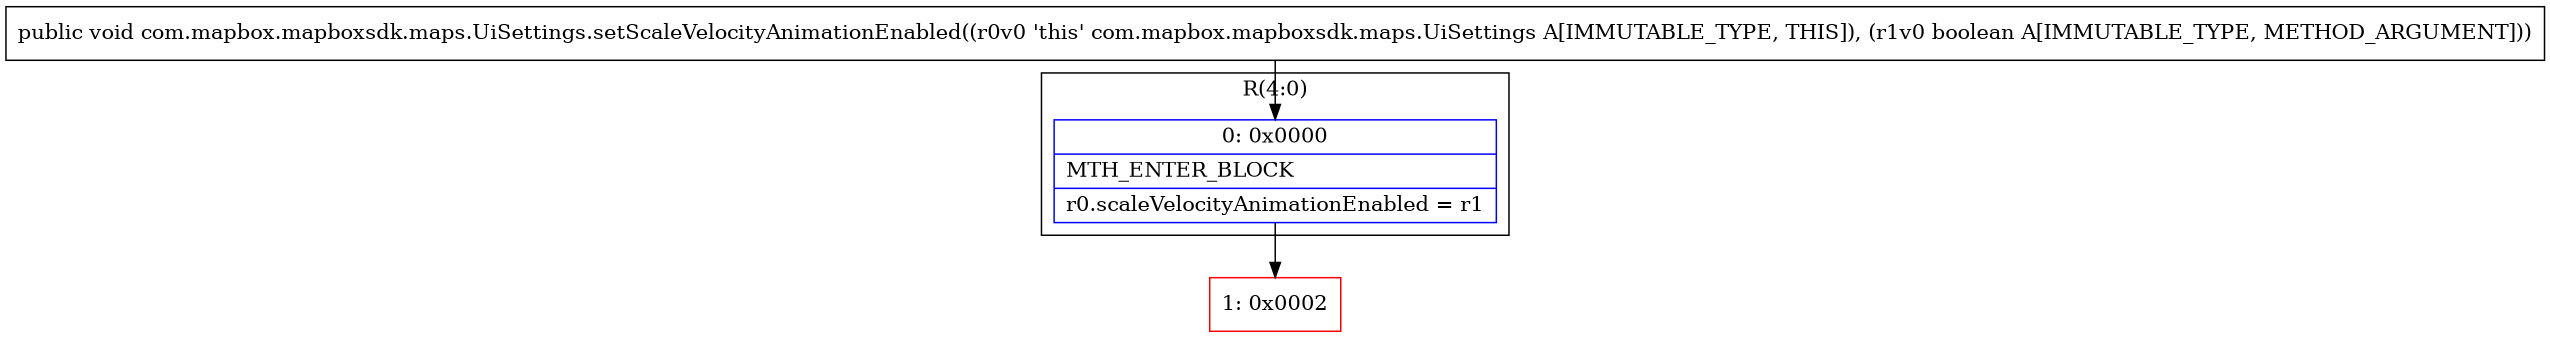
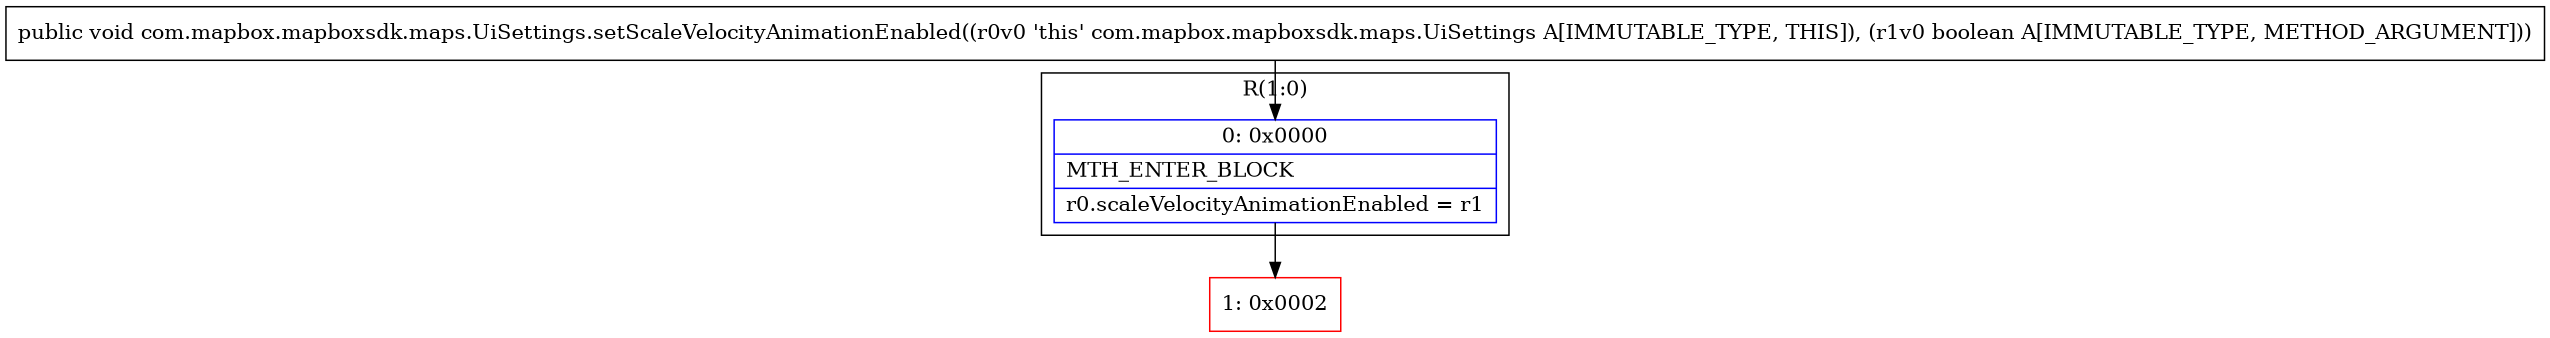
(1275, 90) -> (1275, 90)
